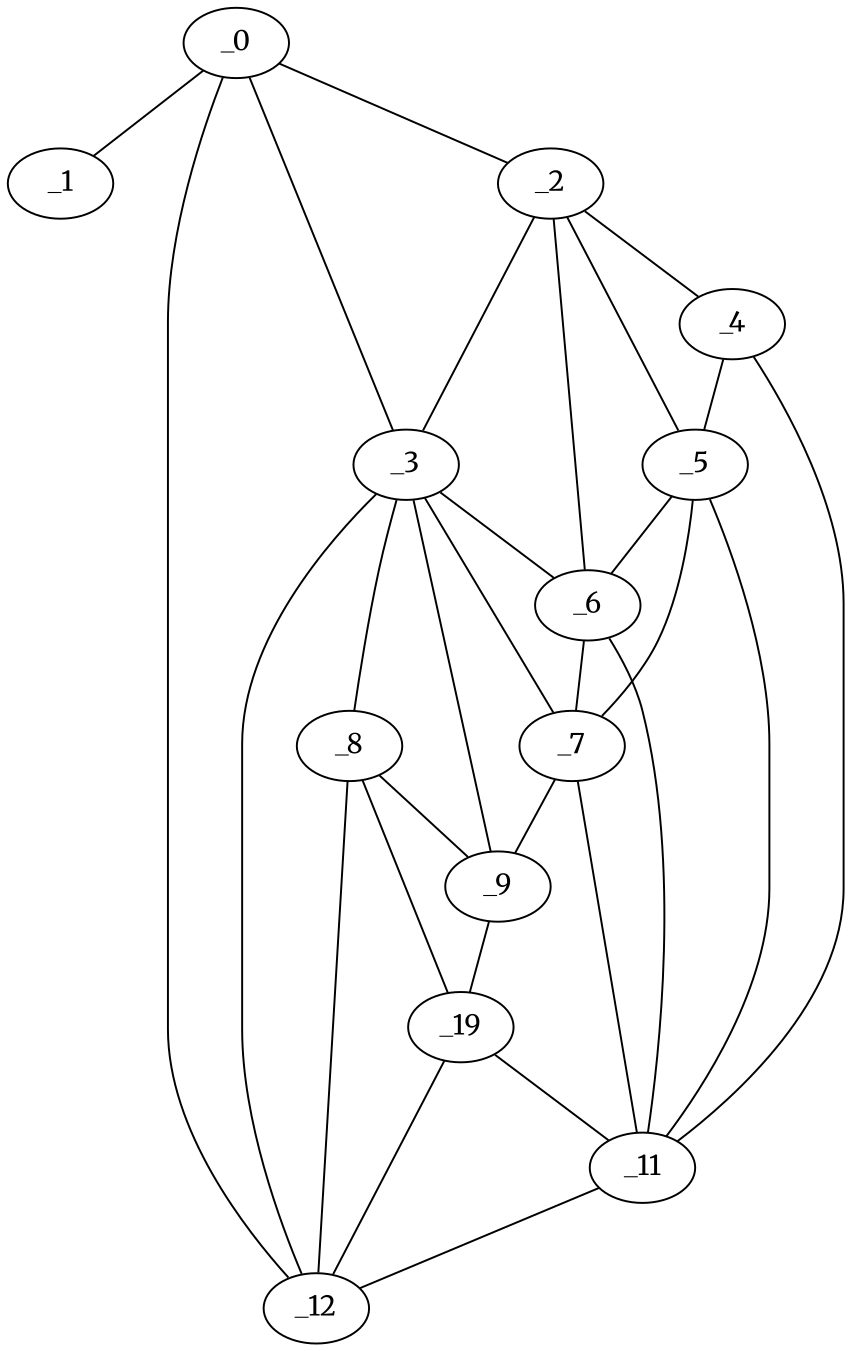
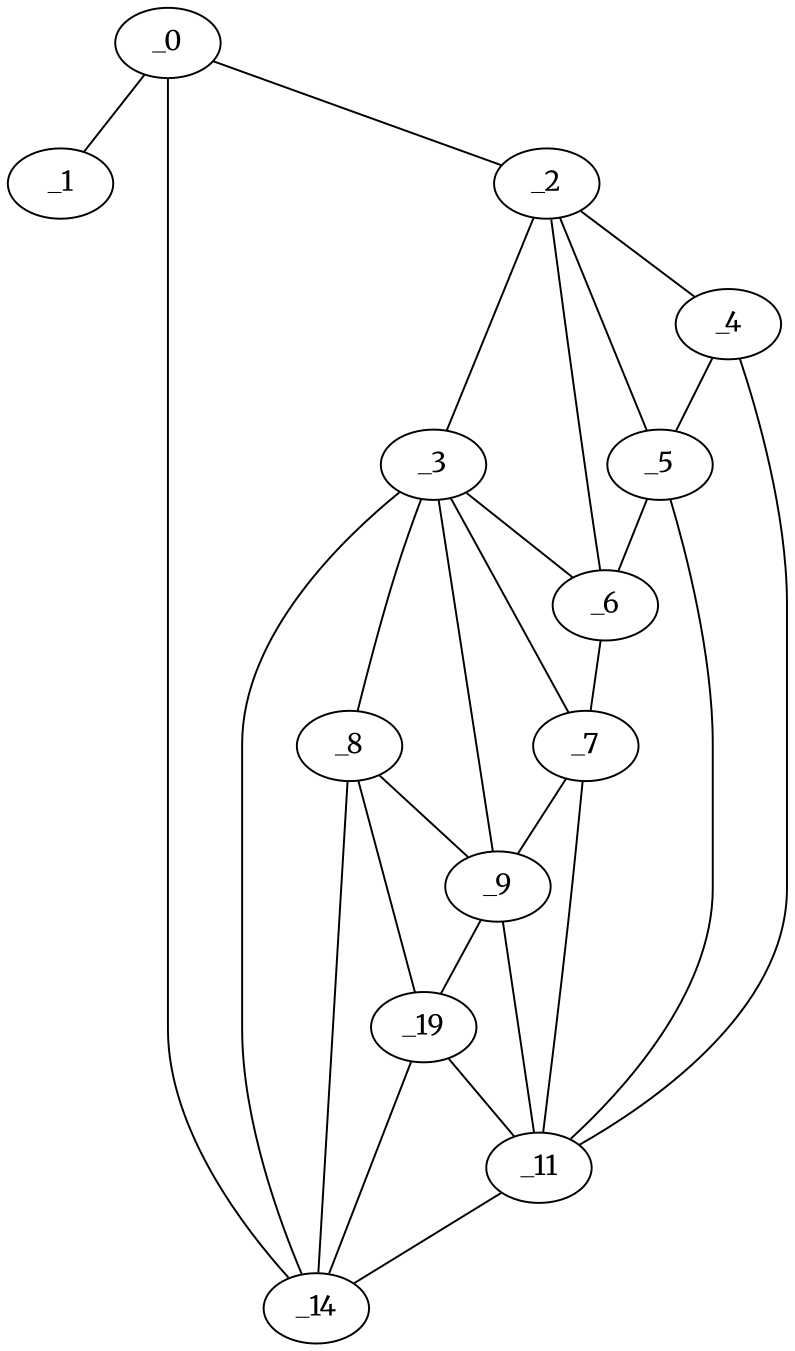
(321, 254) -> none
(668, 617) -> none
(664, 881) -> (518, 1027)
(316, 1308) -> (316, 1308)
